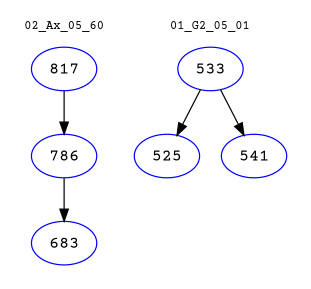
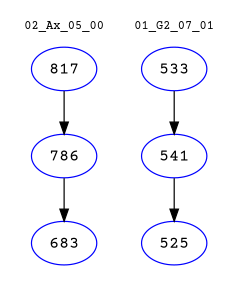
(65, 26) -> (65, 26)
(210, 26) -> (175, 26)
(192, 107) -> (174, 194)
